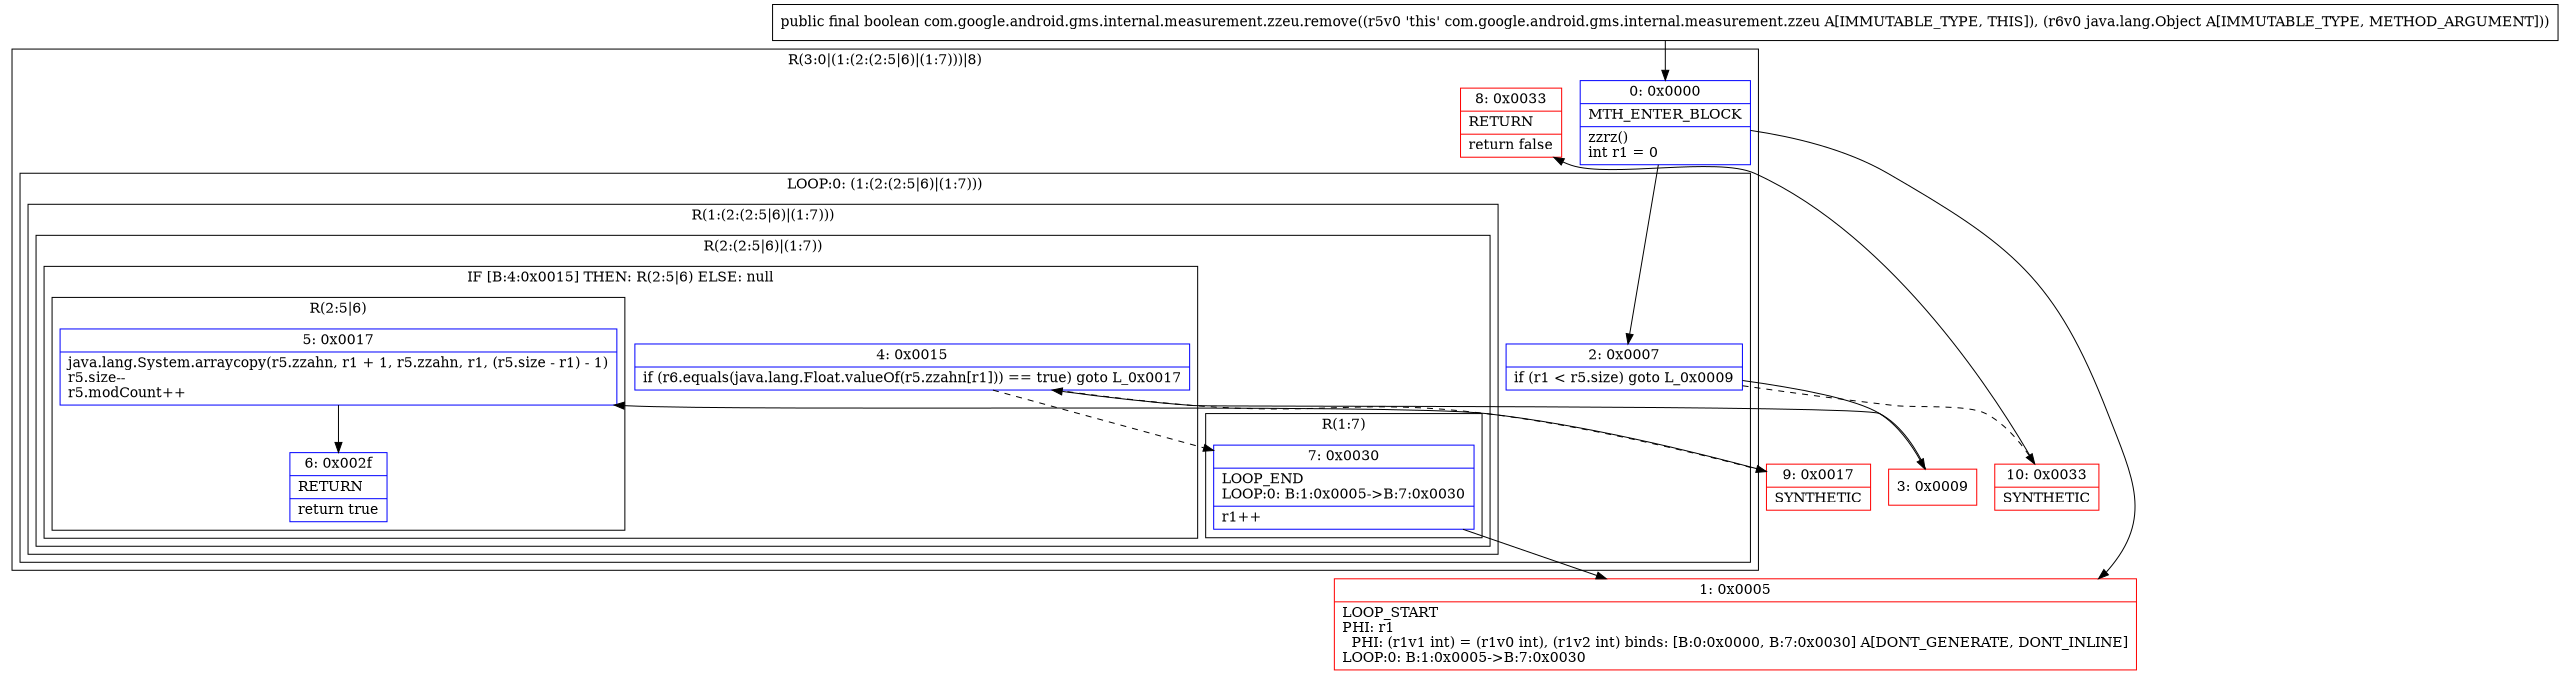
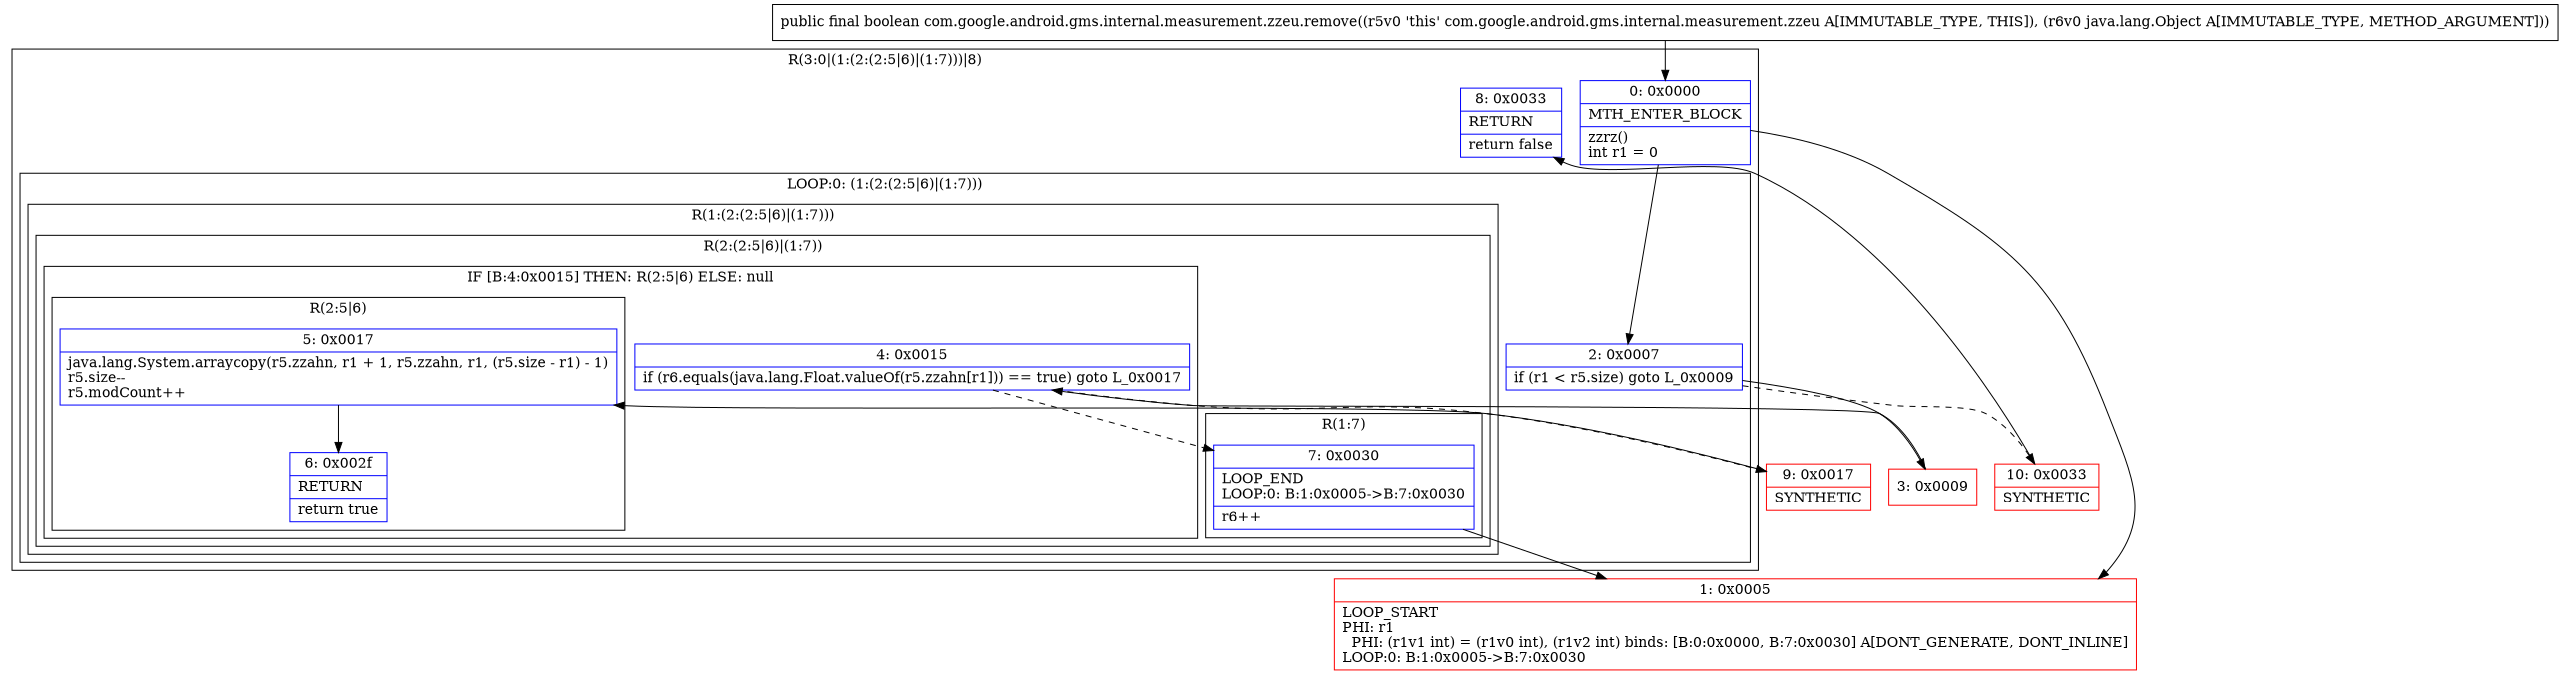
(1511, 123) -> (1511, 123)
(1242, 517) -> (1242, 517)
